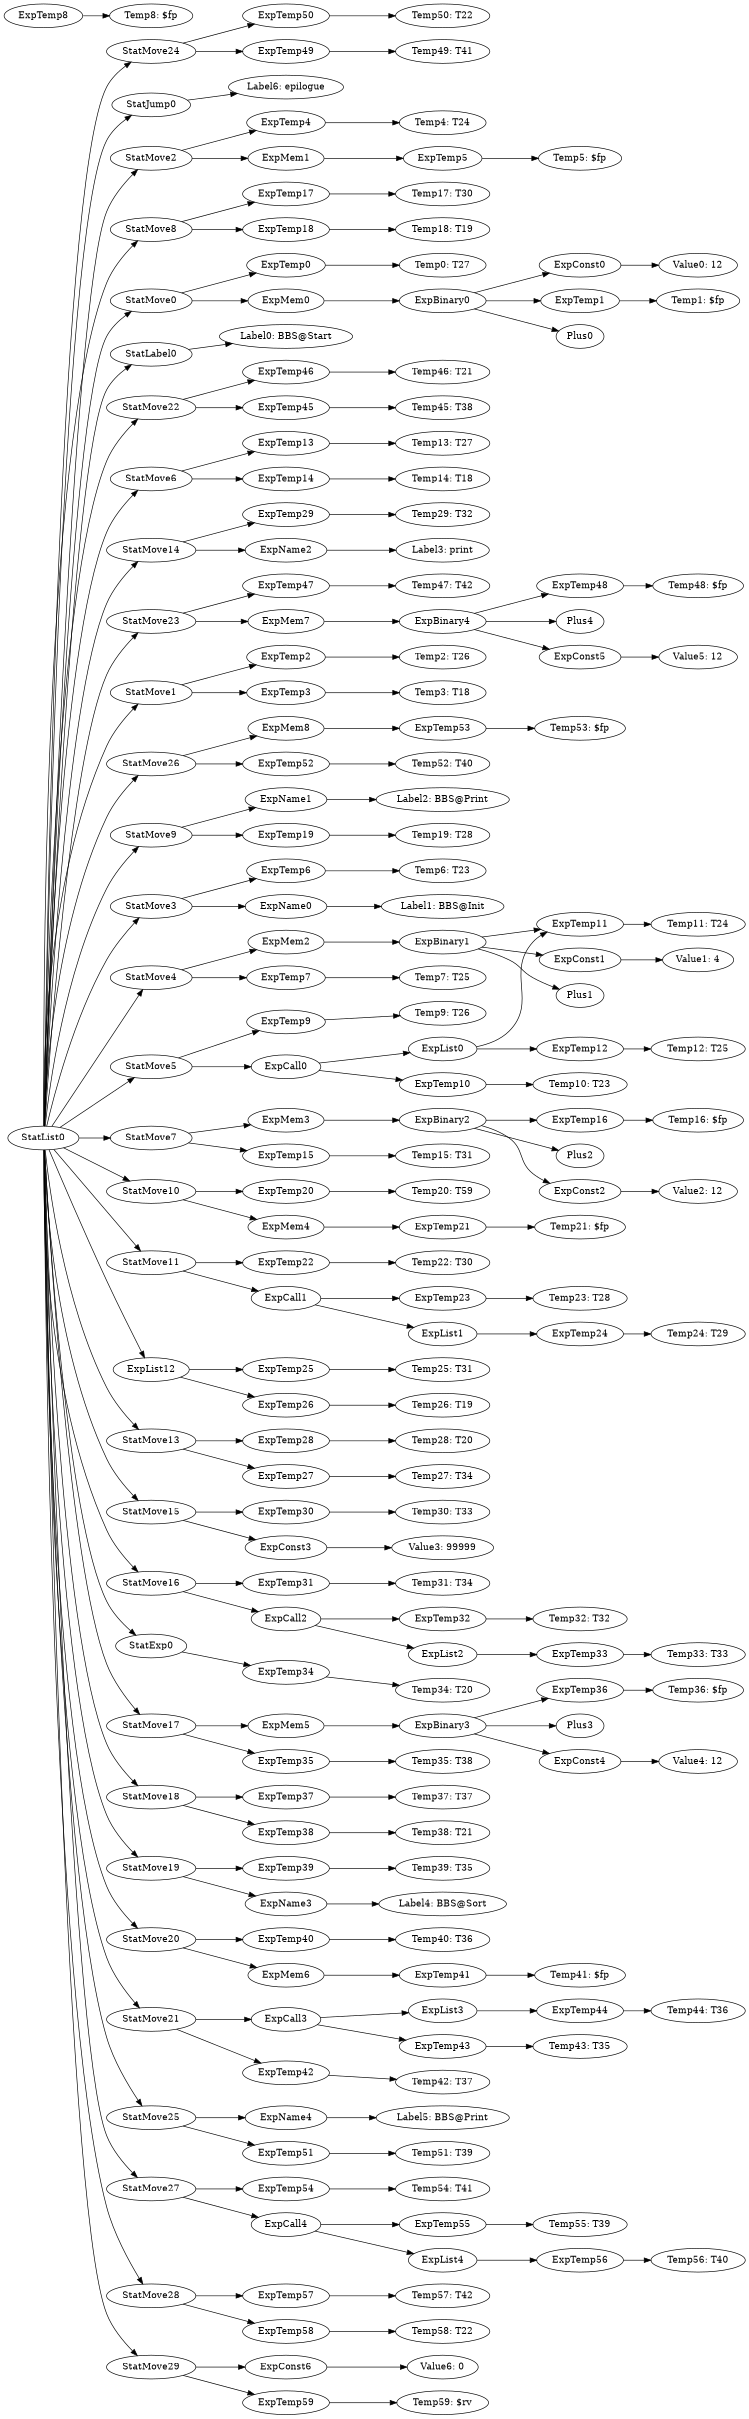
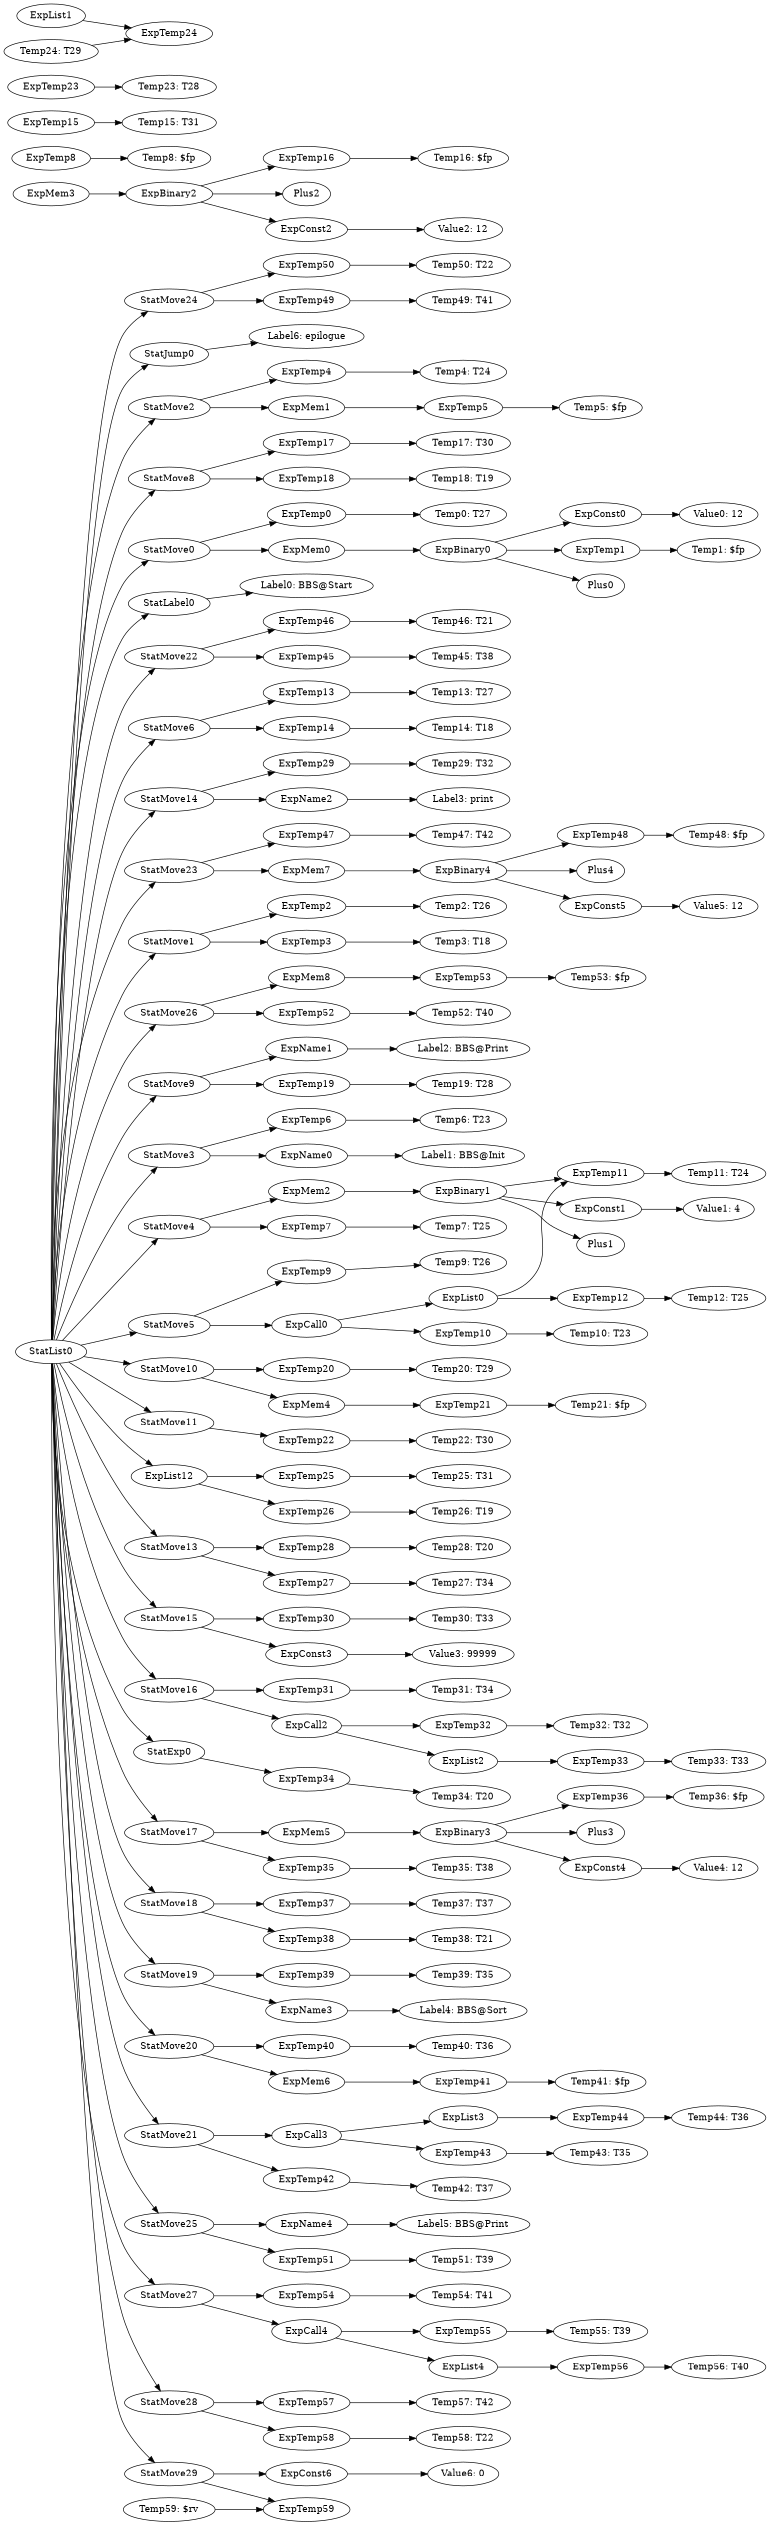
(151, 1138) -> none
(443, 1191) -> (463, 1370)
(286, 1298) -> none
(634, 1334) -> (108, 43)
(360, 2403) -> (236, 2510)
